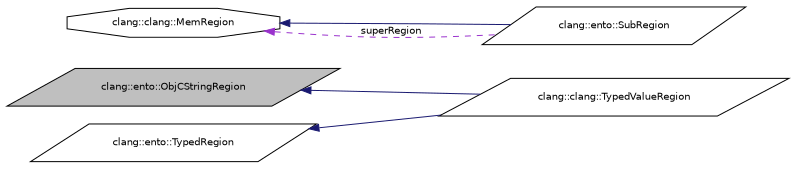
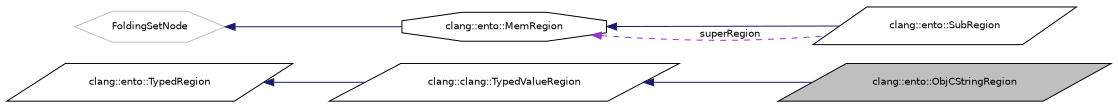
(173, 23) -> (504, 27)
none -> (150, 27)
(396, 92) -> (733, 82)
